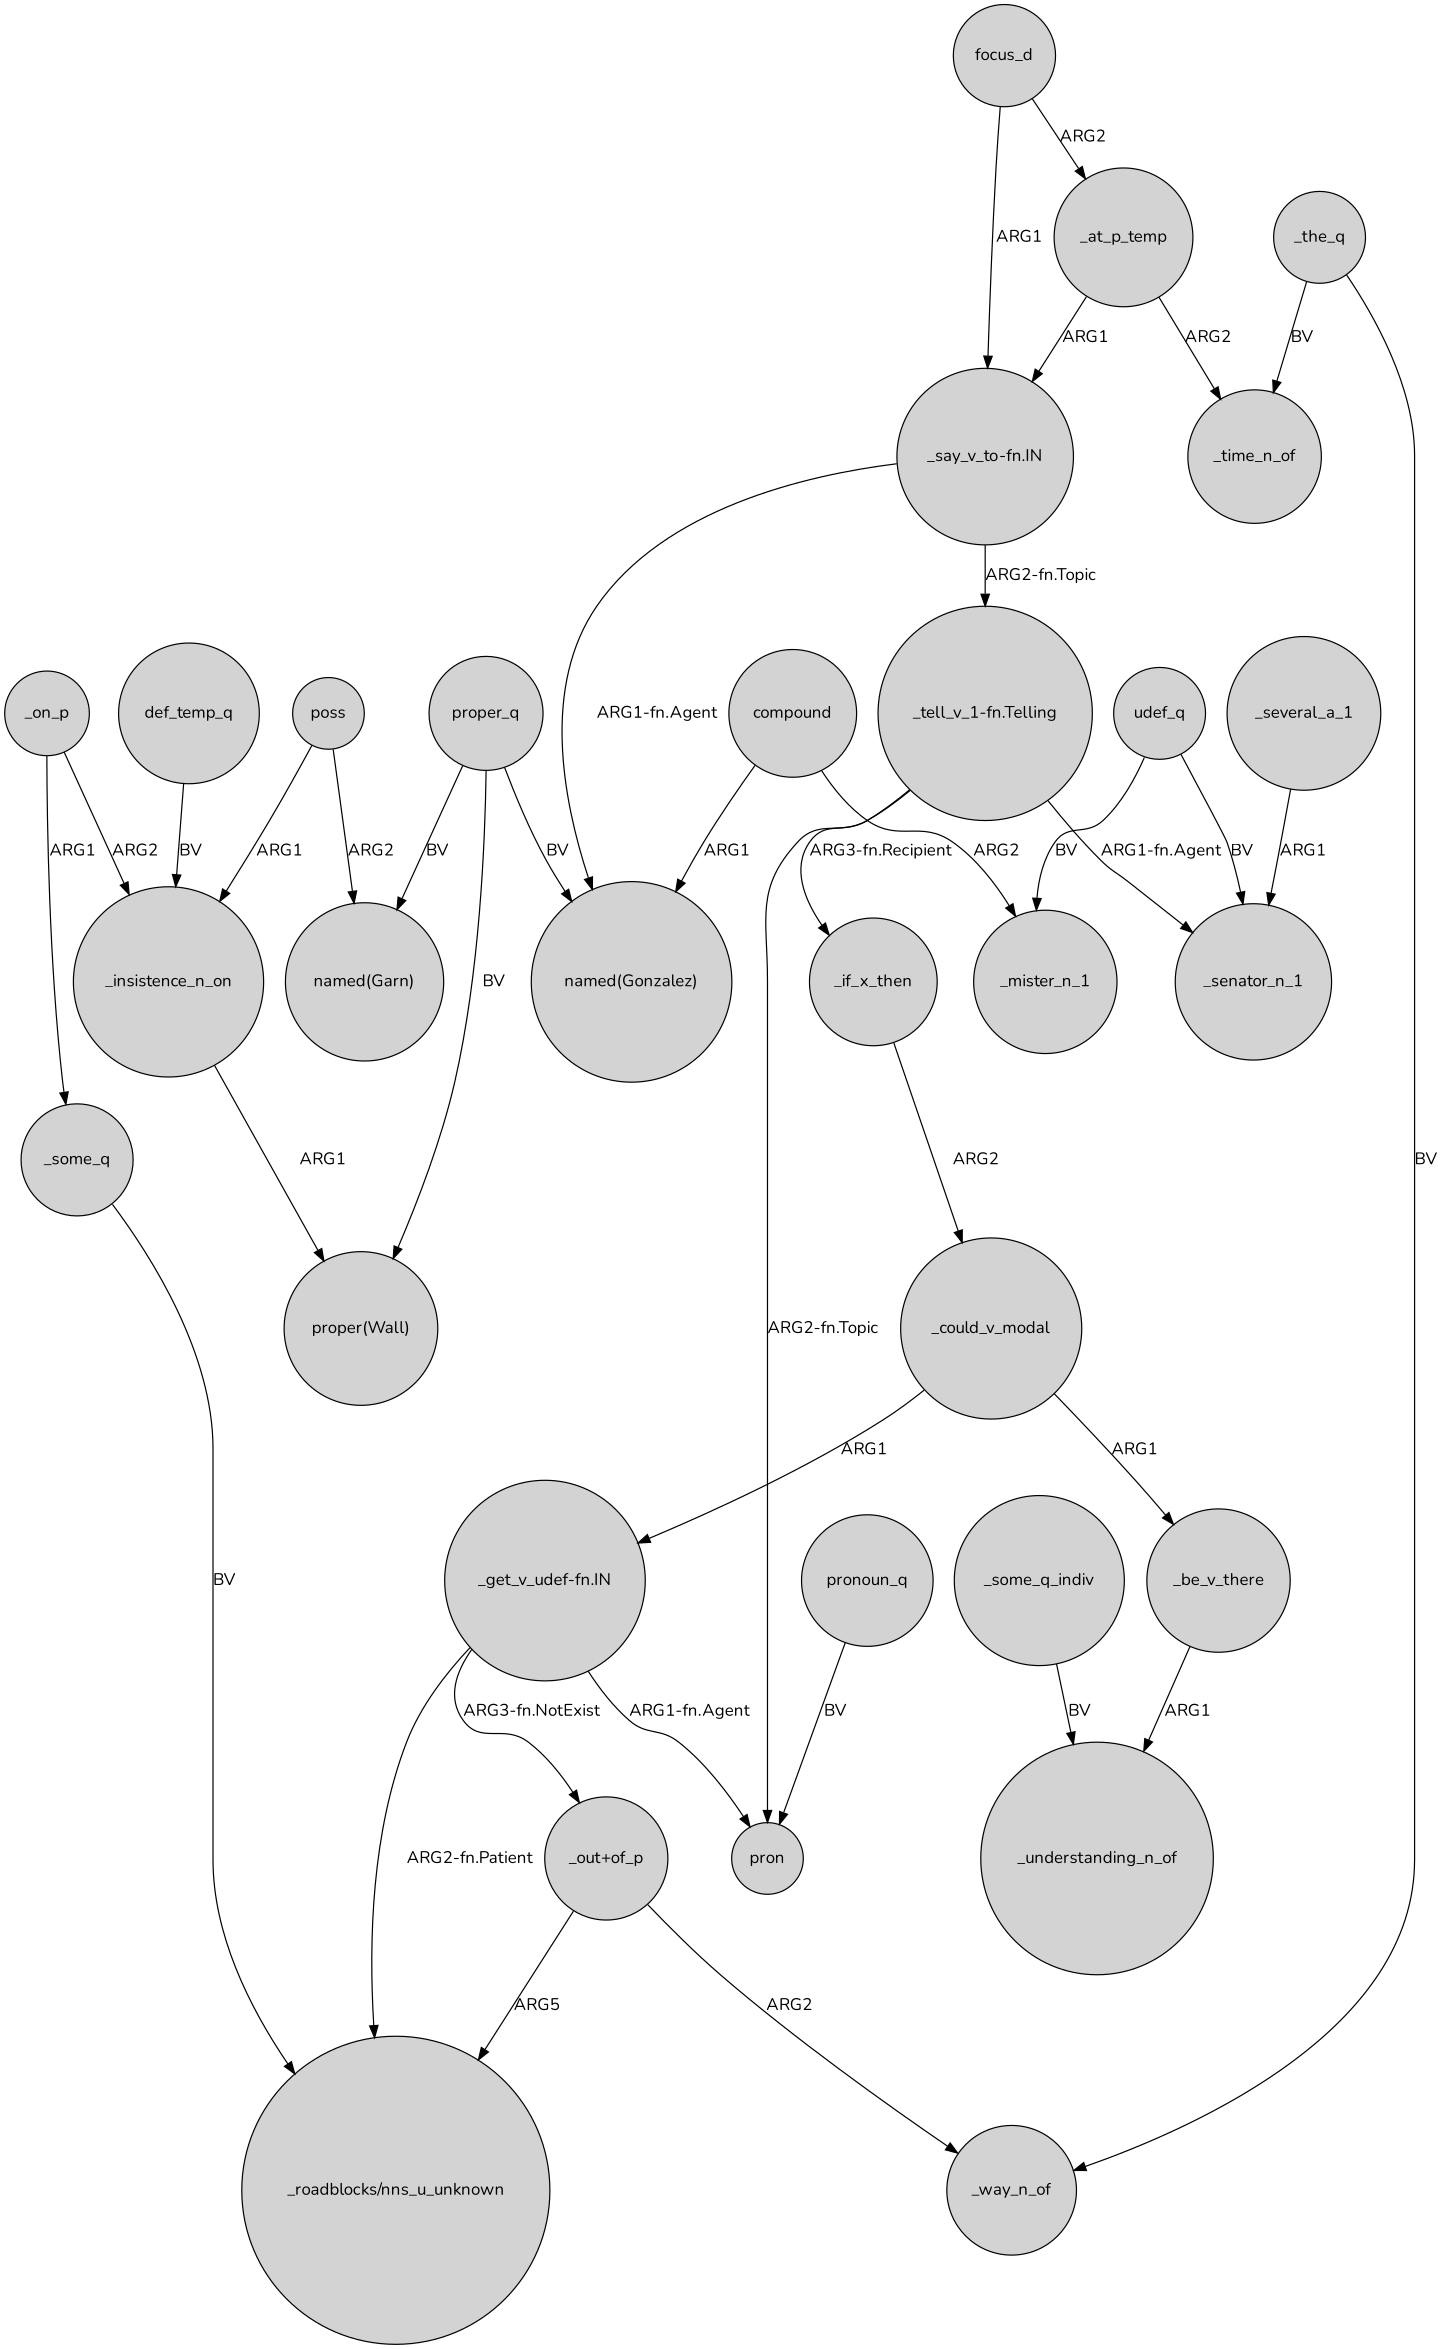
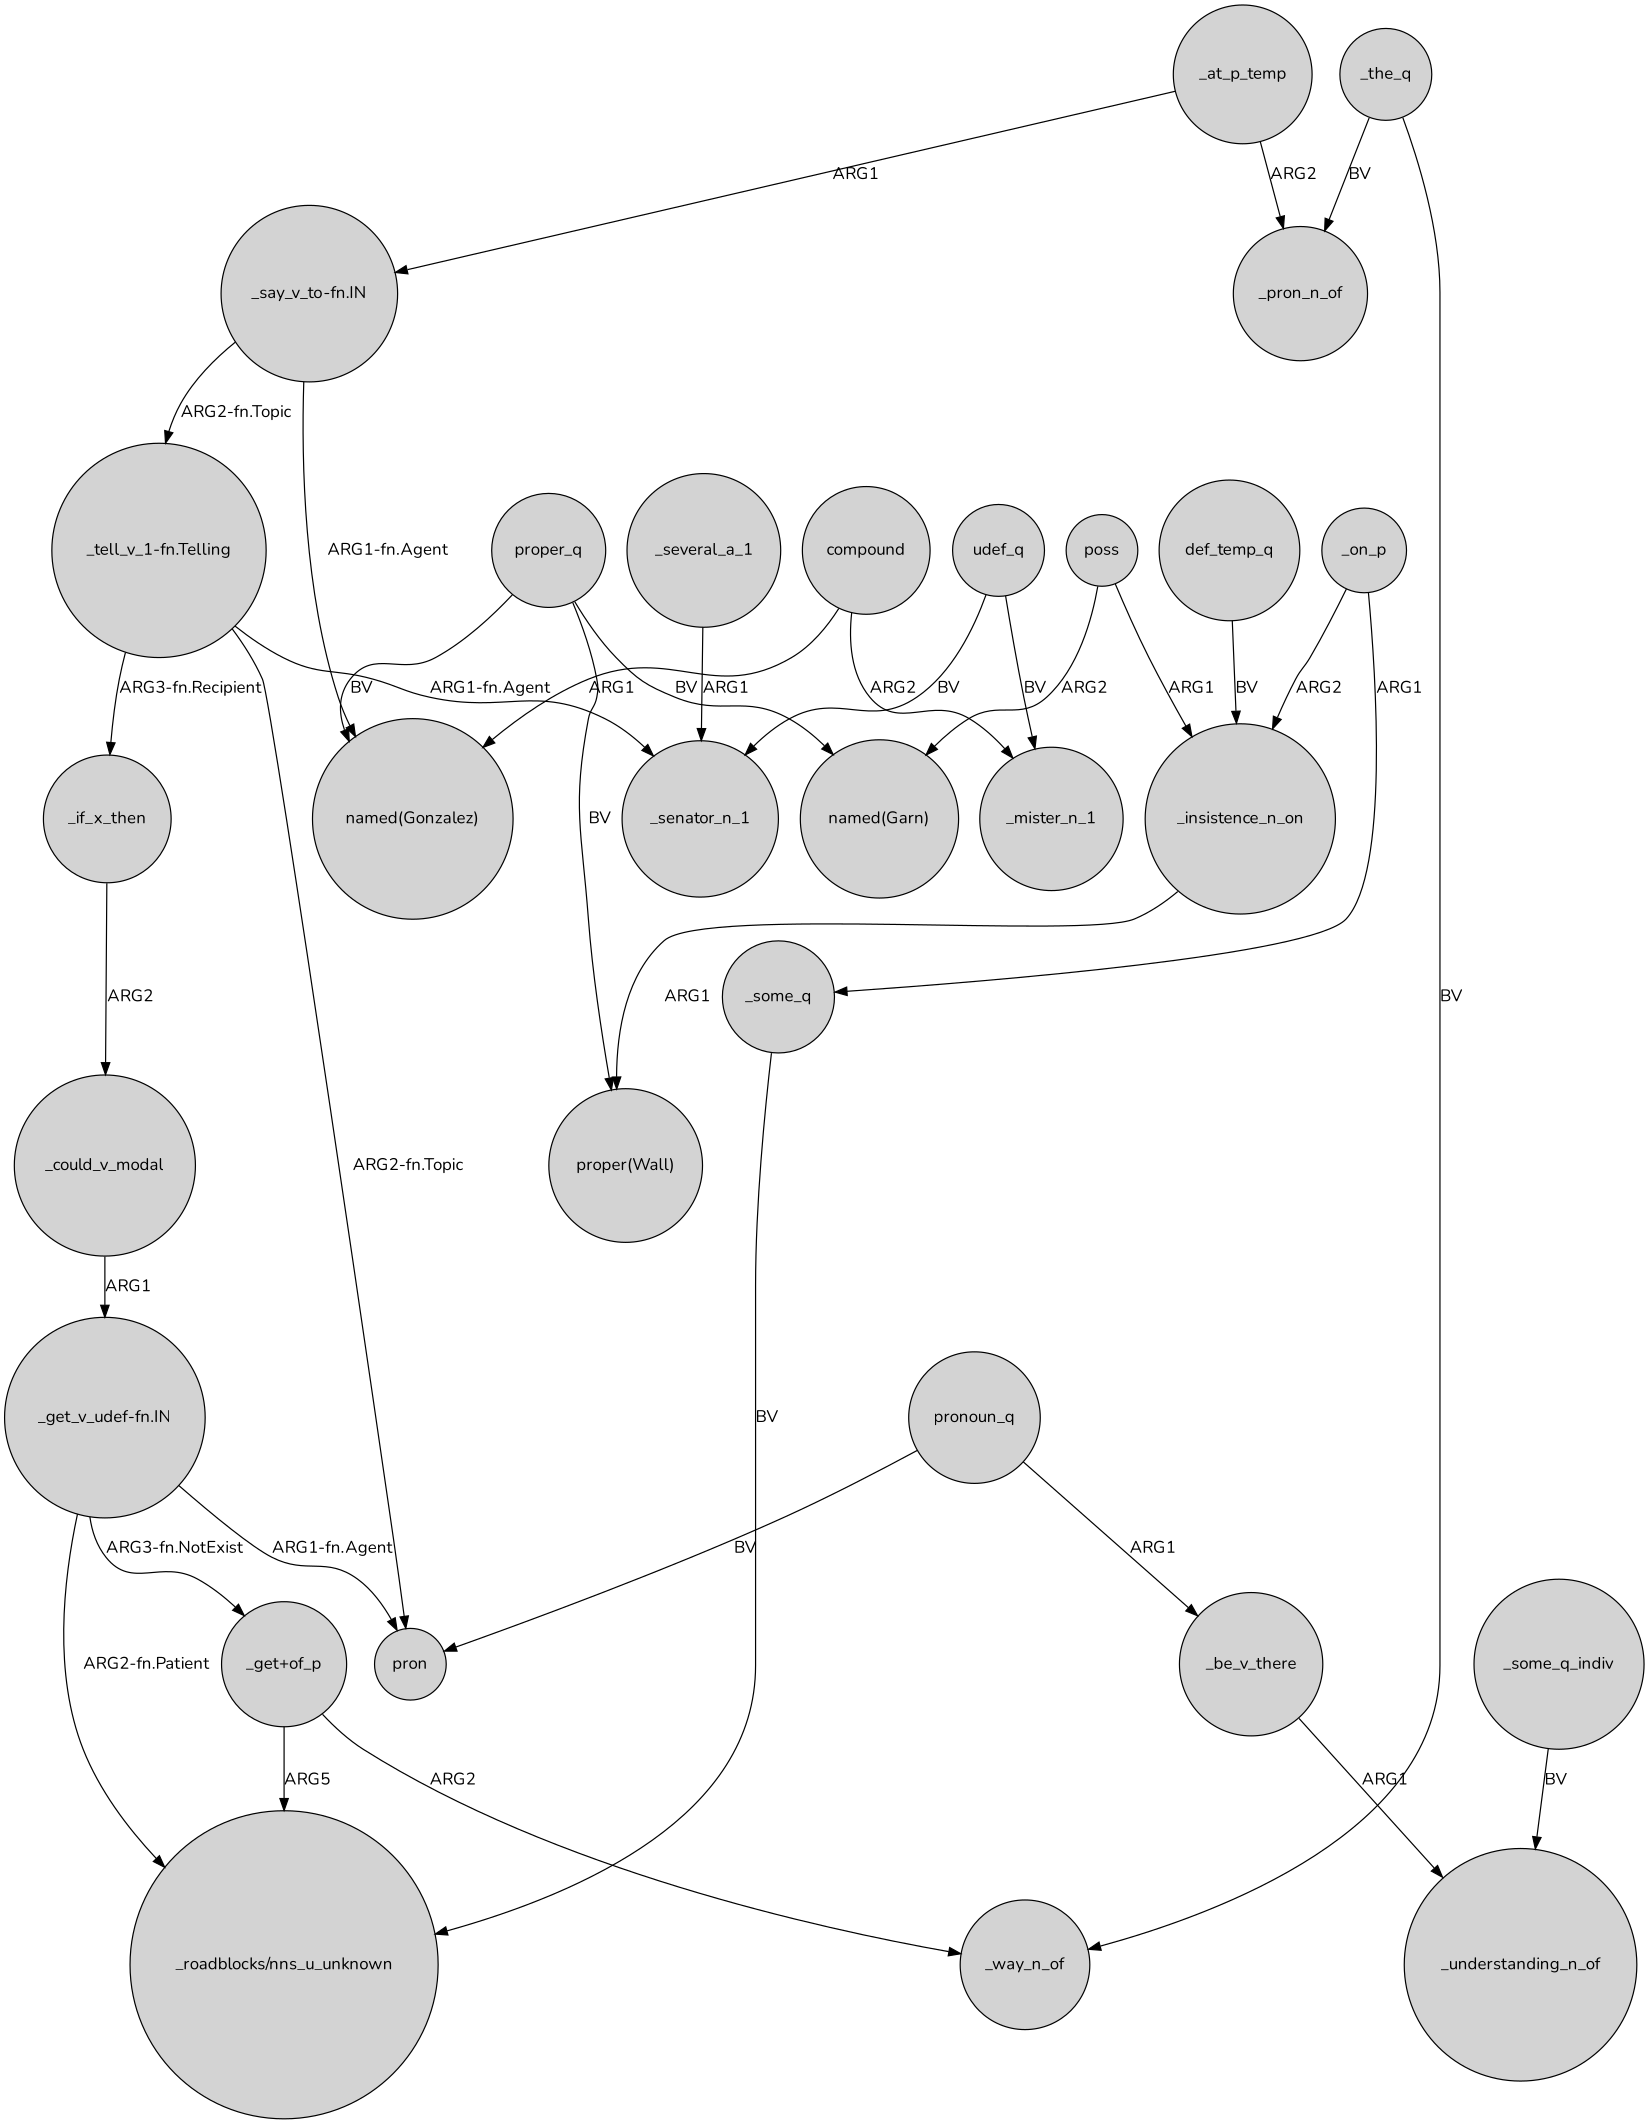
(1004, 56) -> none
(1255, 457) -> (1300, 294)
(1111, 1454) -> (1106, 1535)
(606, 1859) -> (284, 1664)
